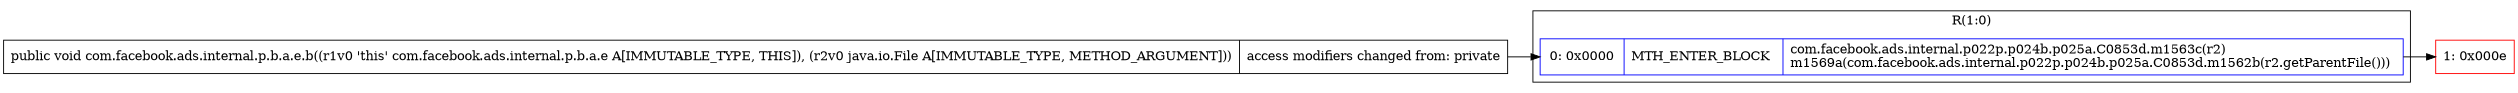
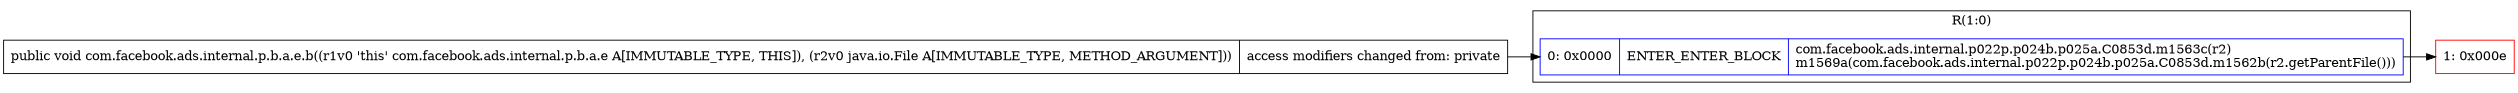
(1701, 56) -> (1704, 56)
